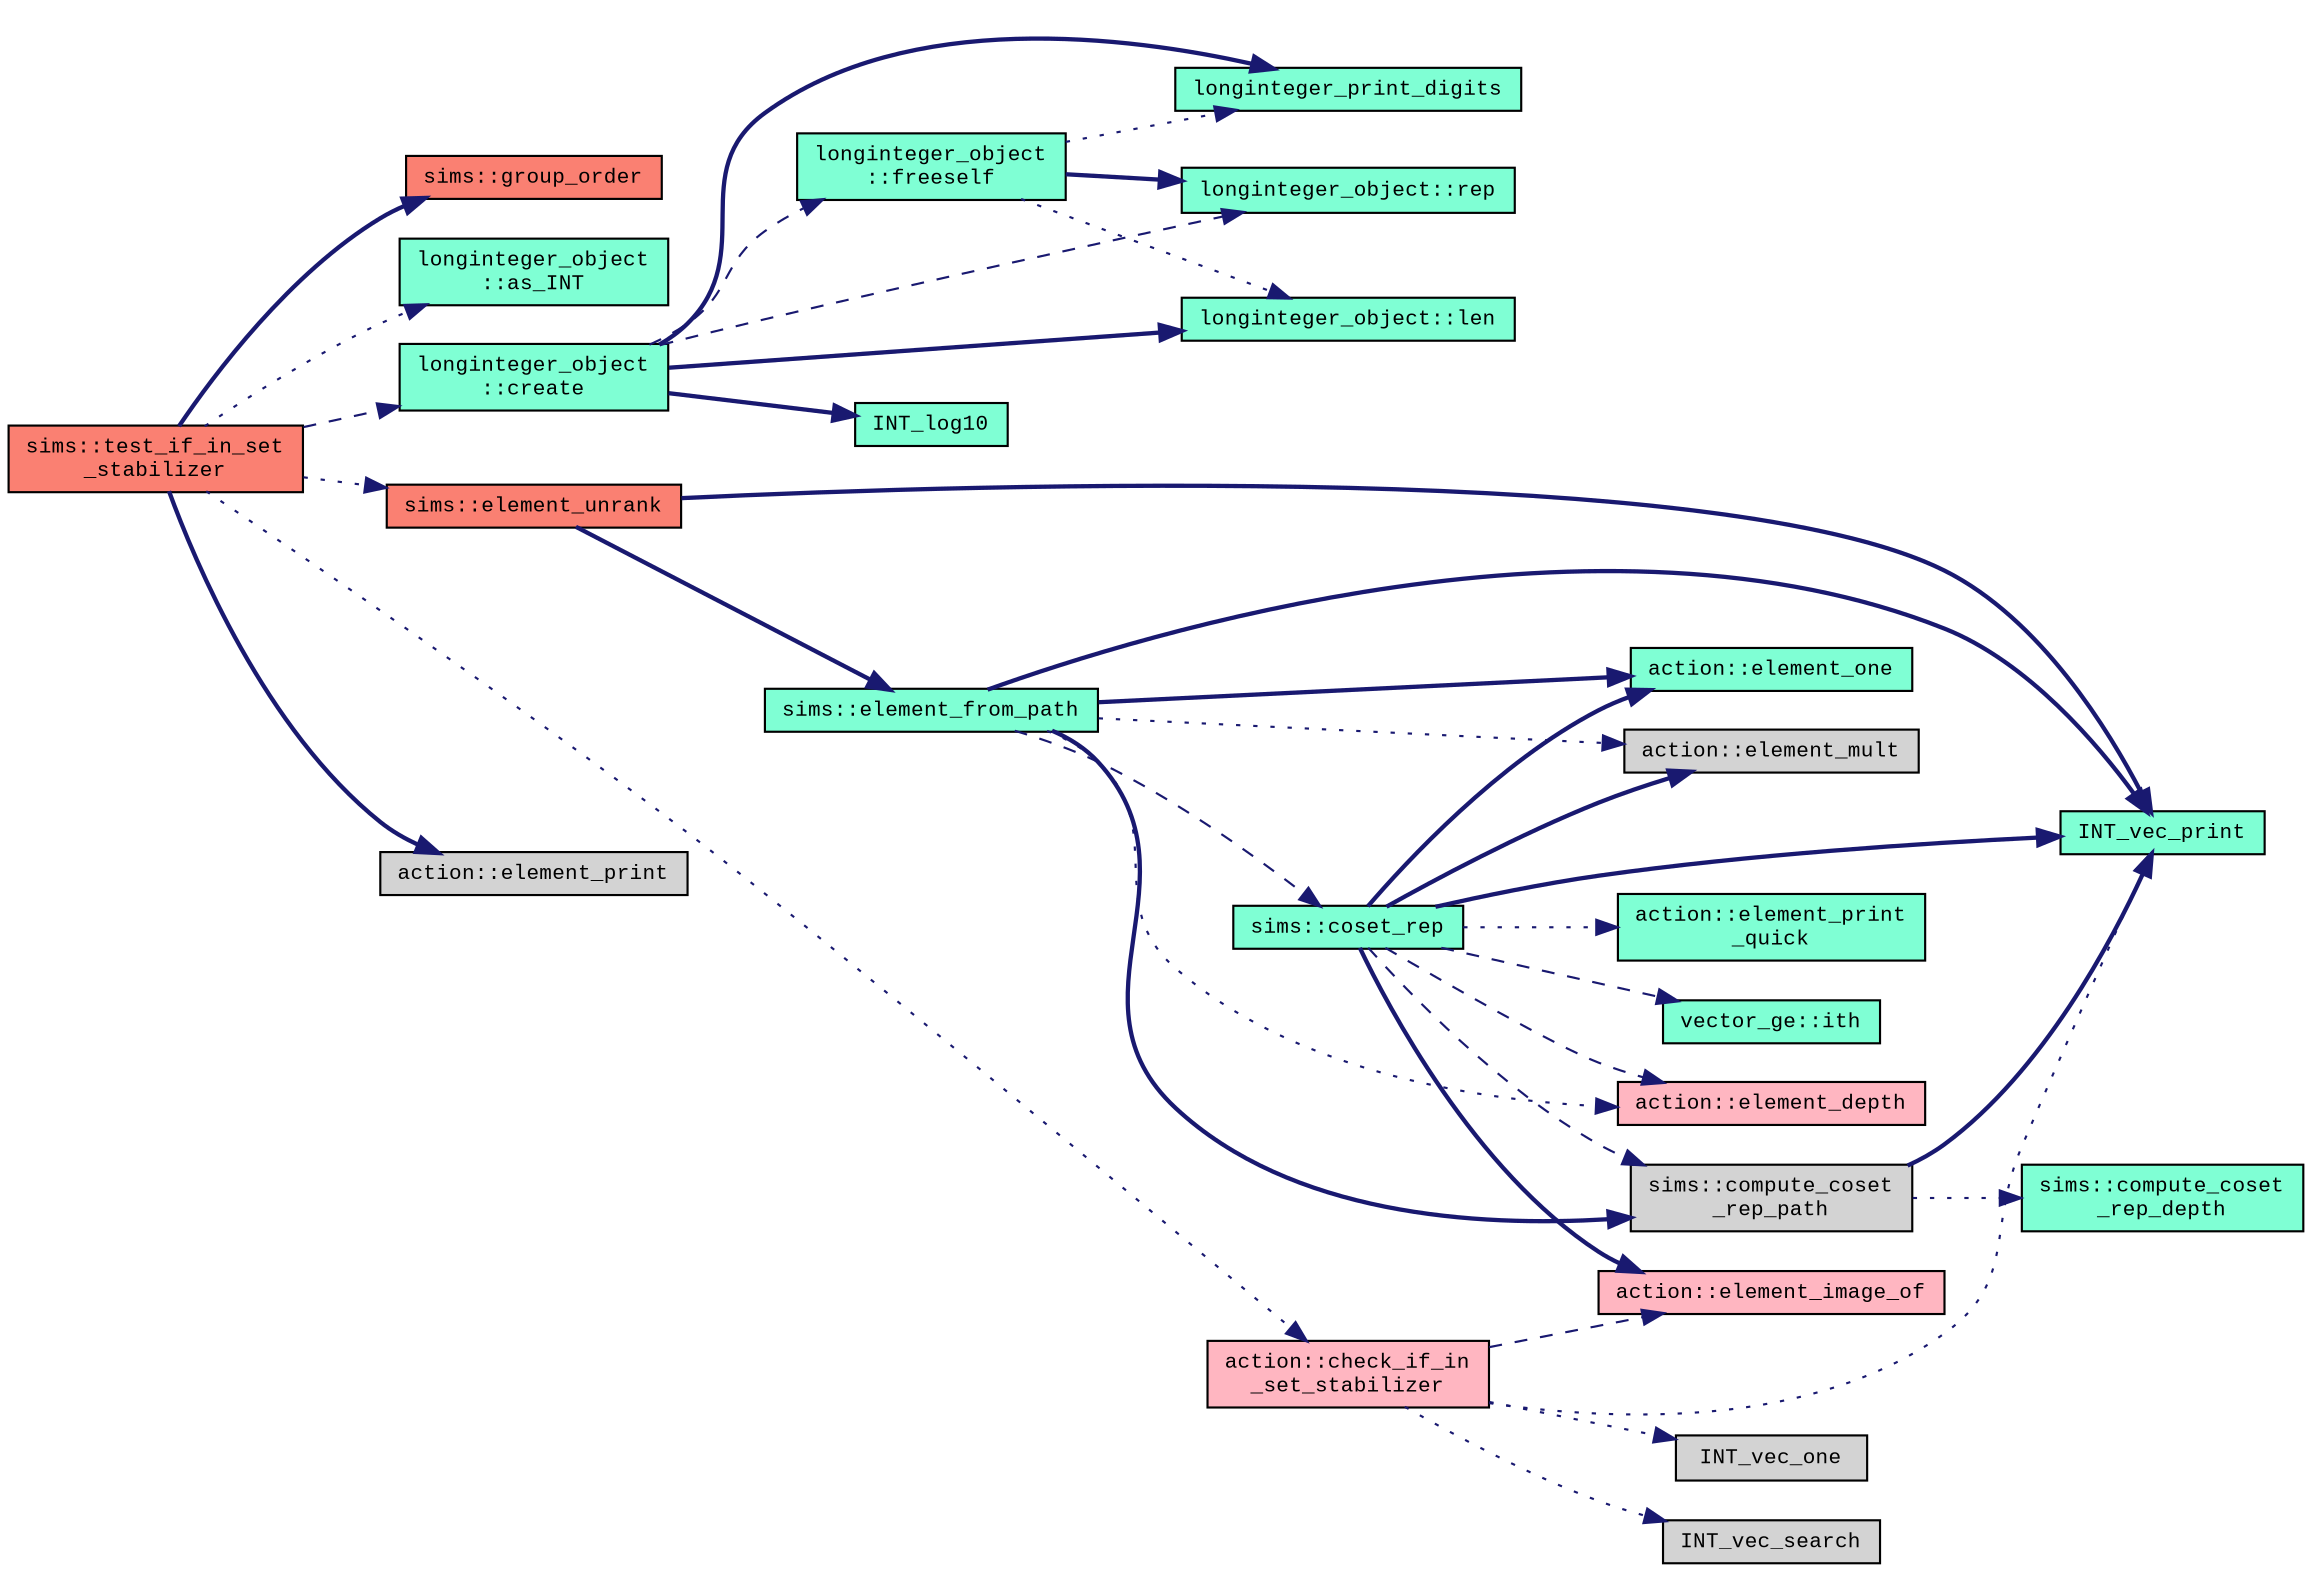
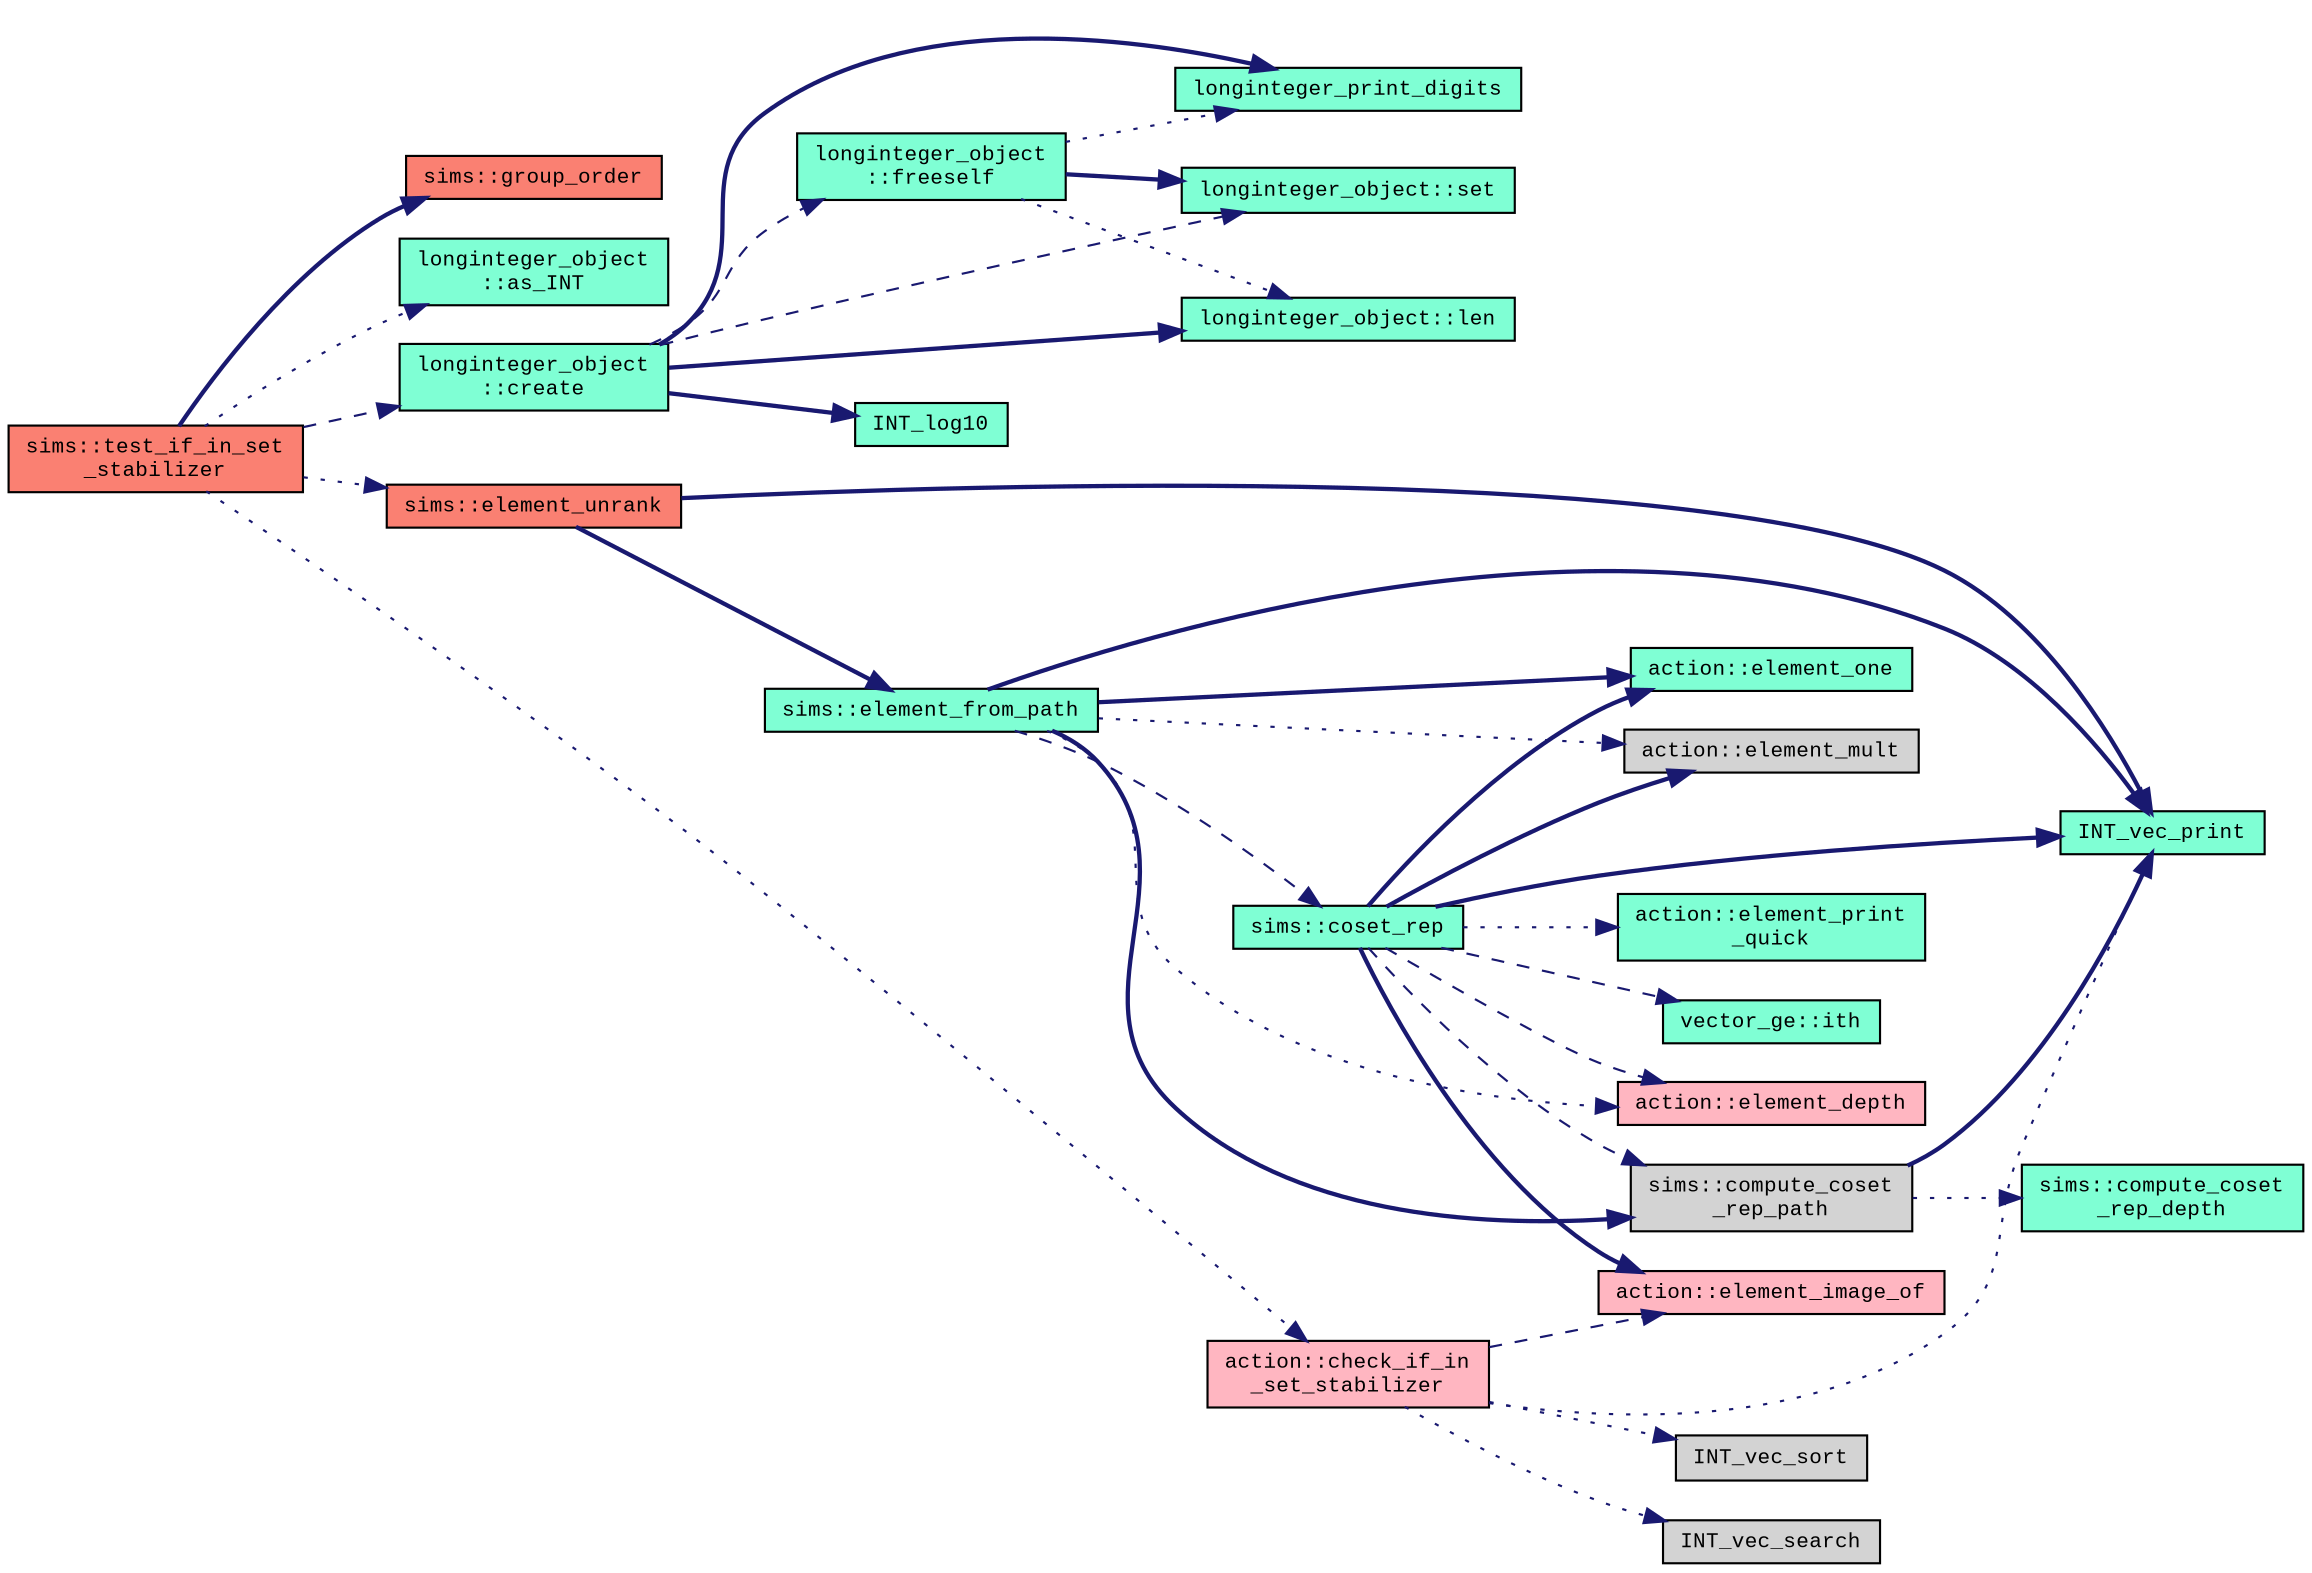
(1348, 190) -> (1348, 190)
(534, 874) -> none
(1772, 1458) -> (1772, 1458)
